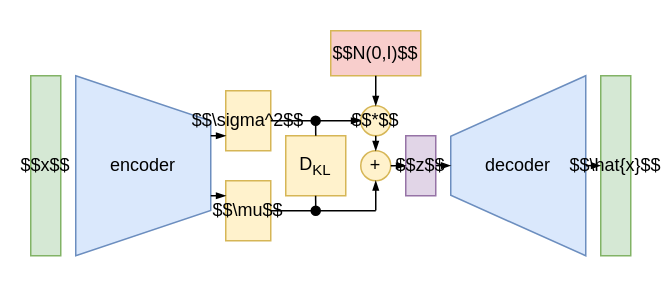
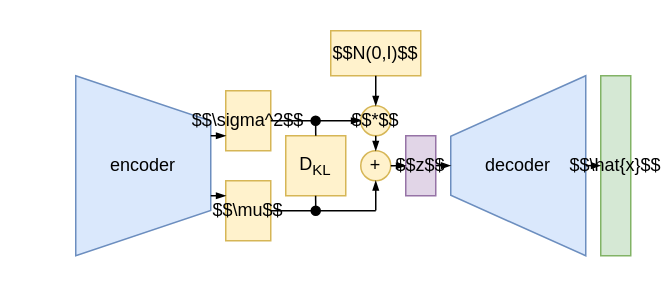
(376, 53) -> (376, 53)
(46, 166) -> none
